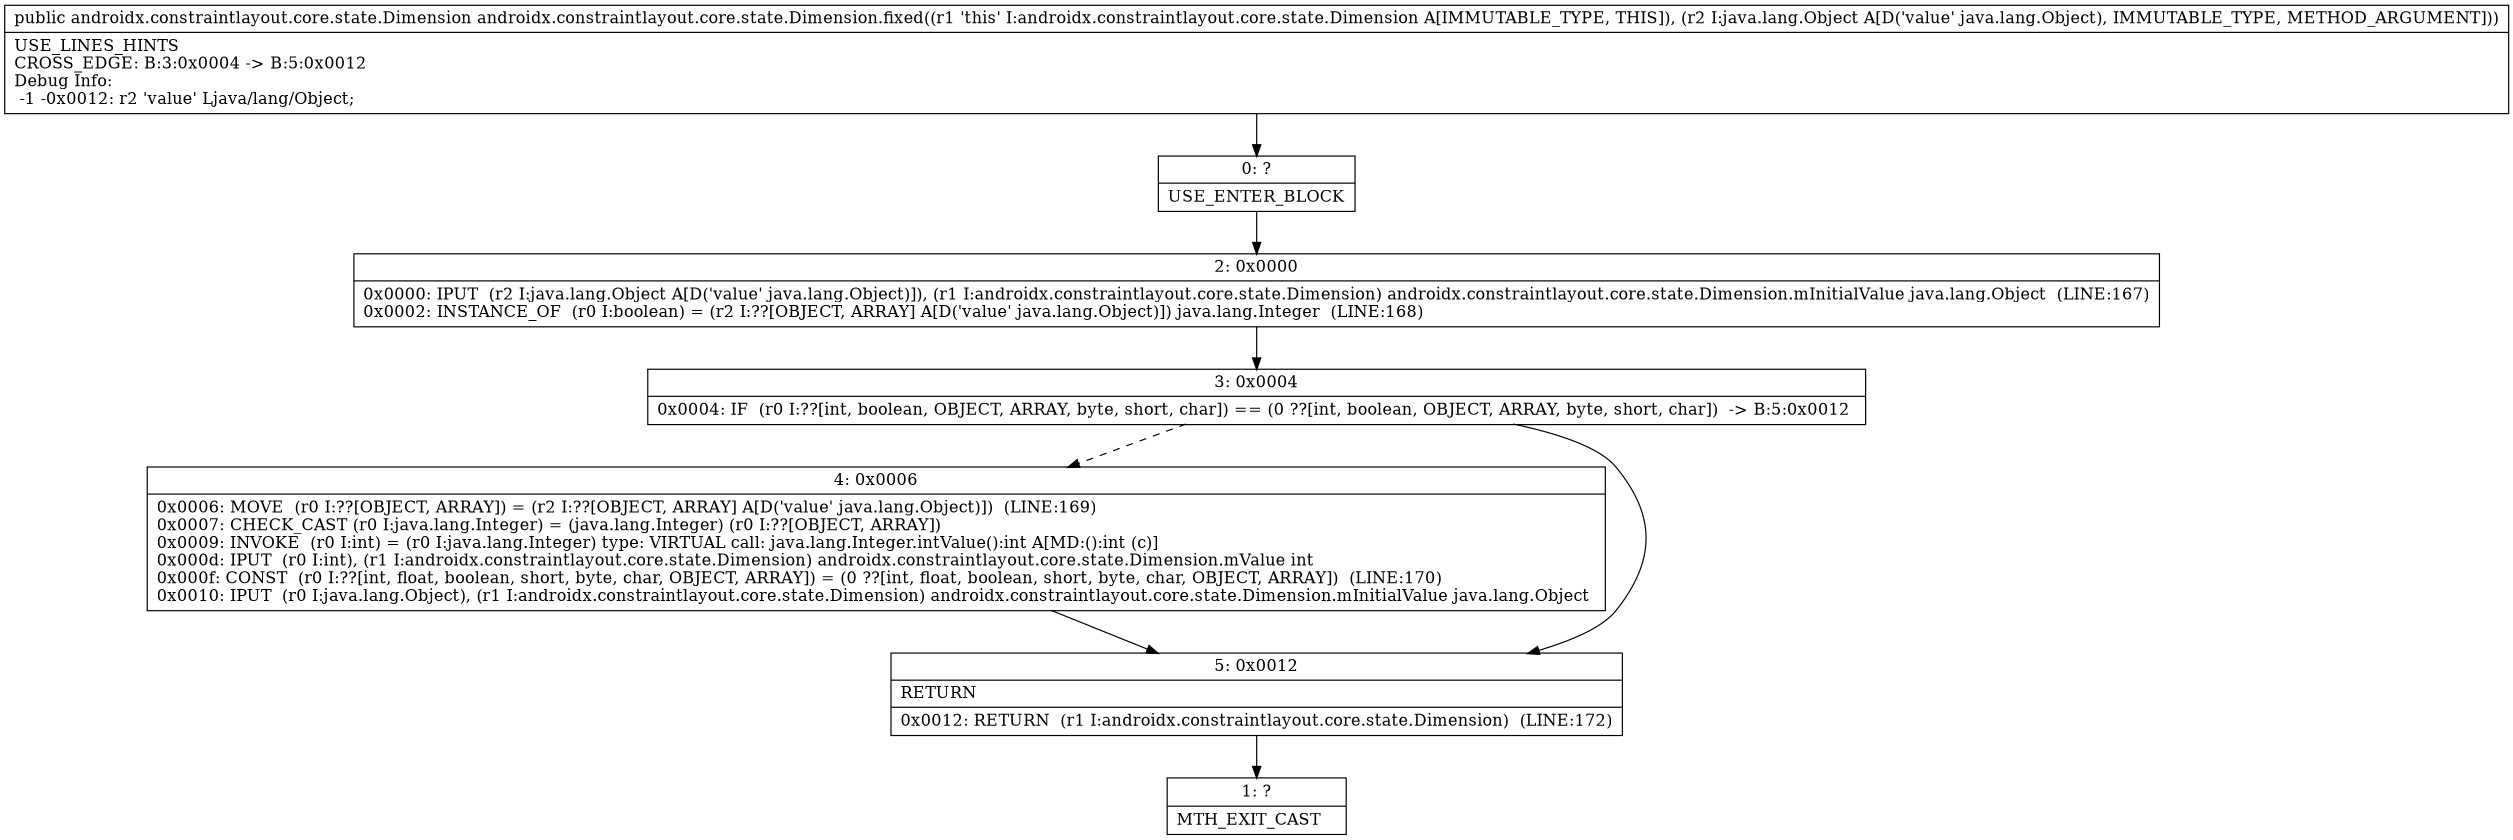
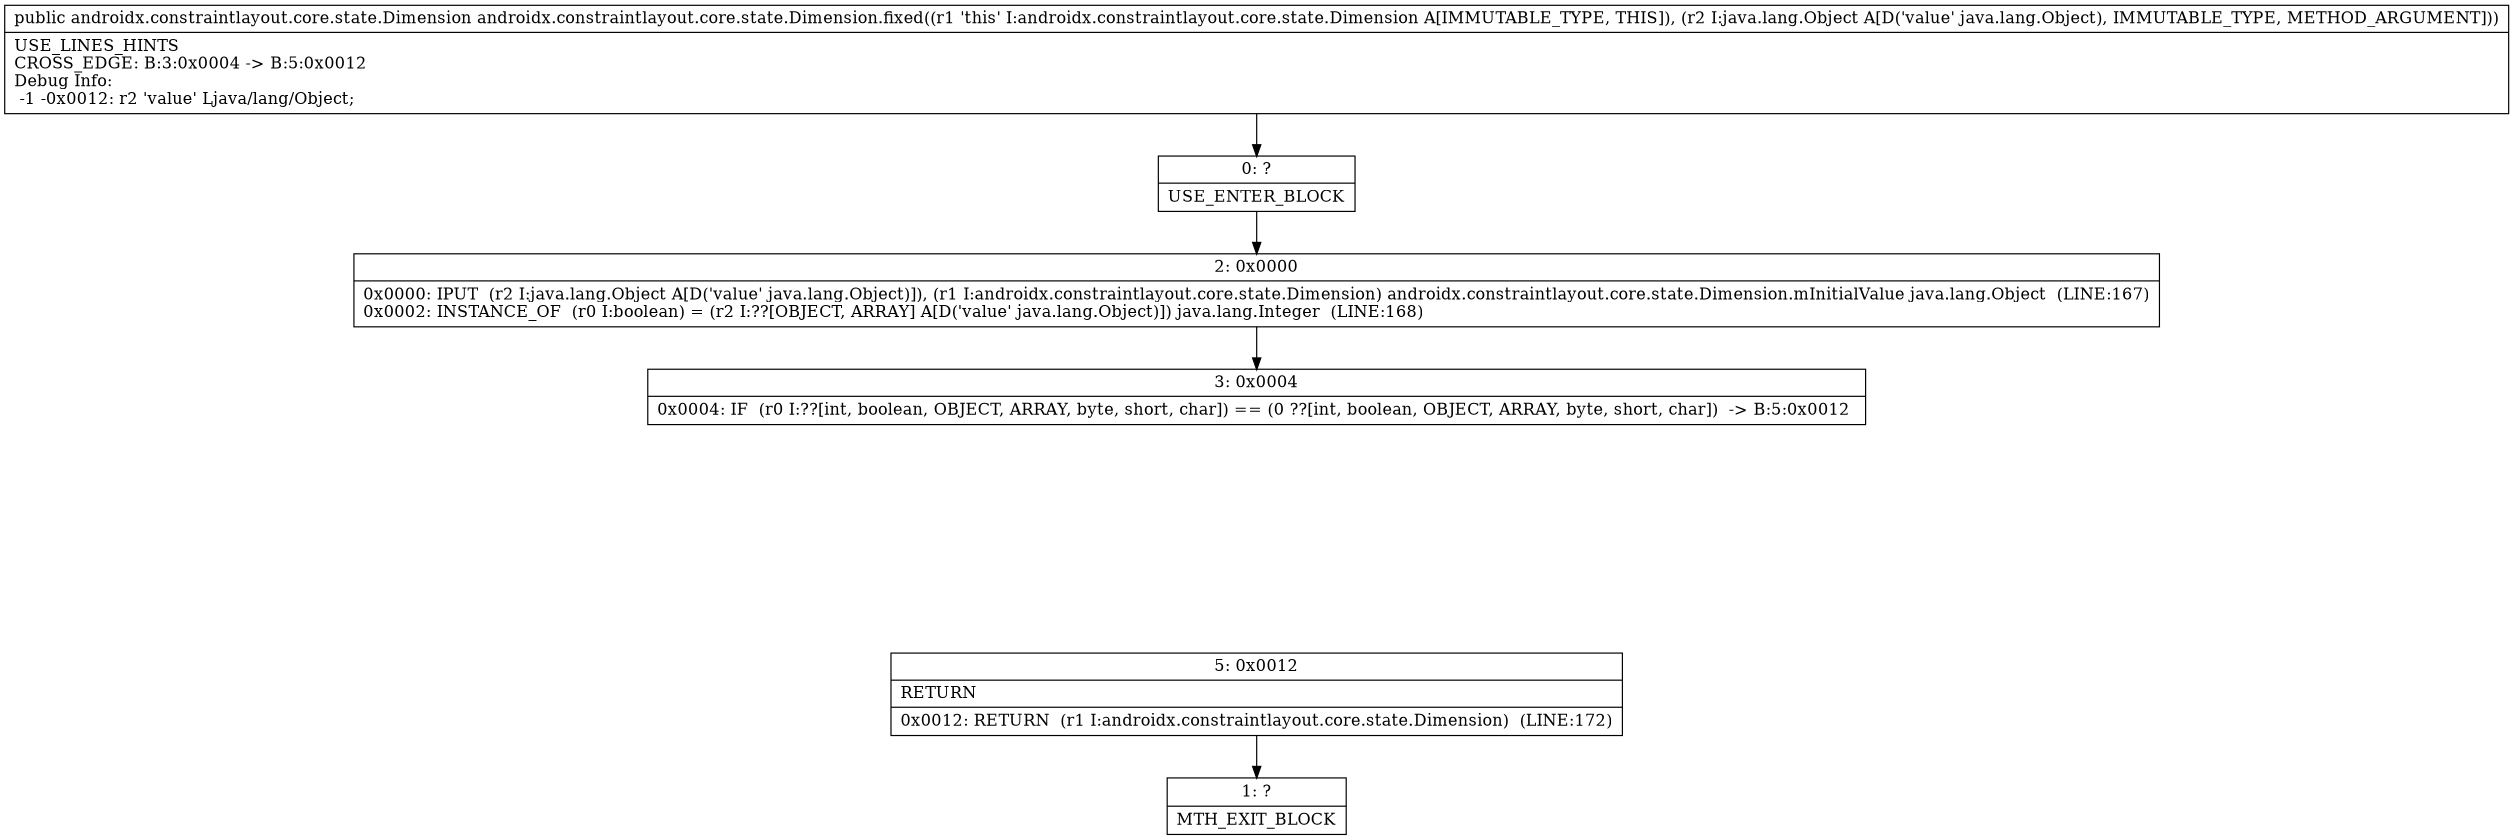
(1645, 526) -> none
(876, 539) -> none
(1249, 820) -> (1257, 820)
